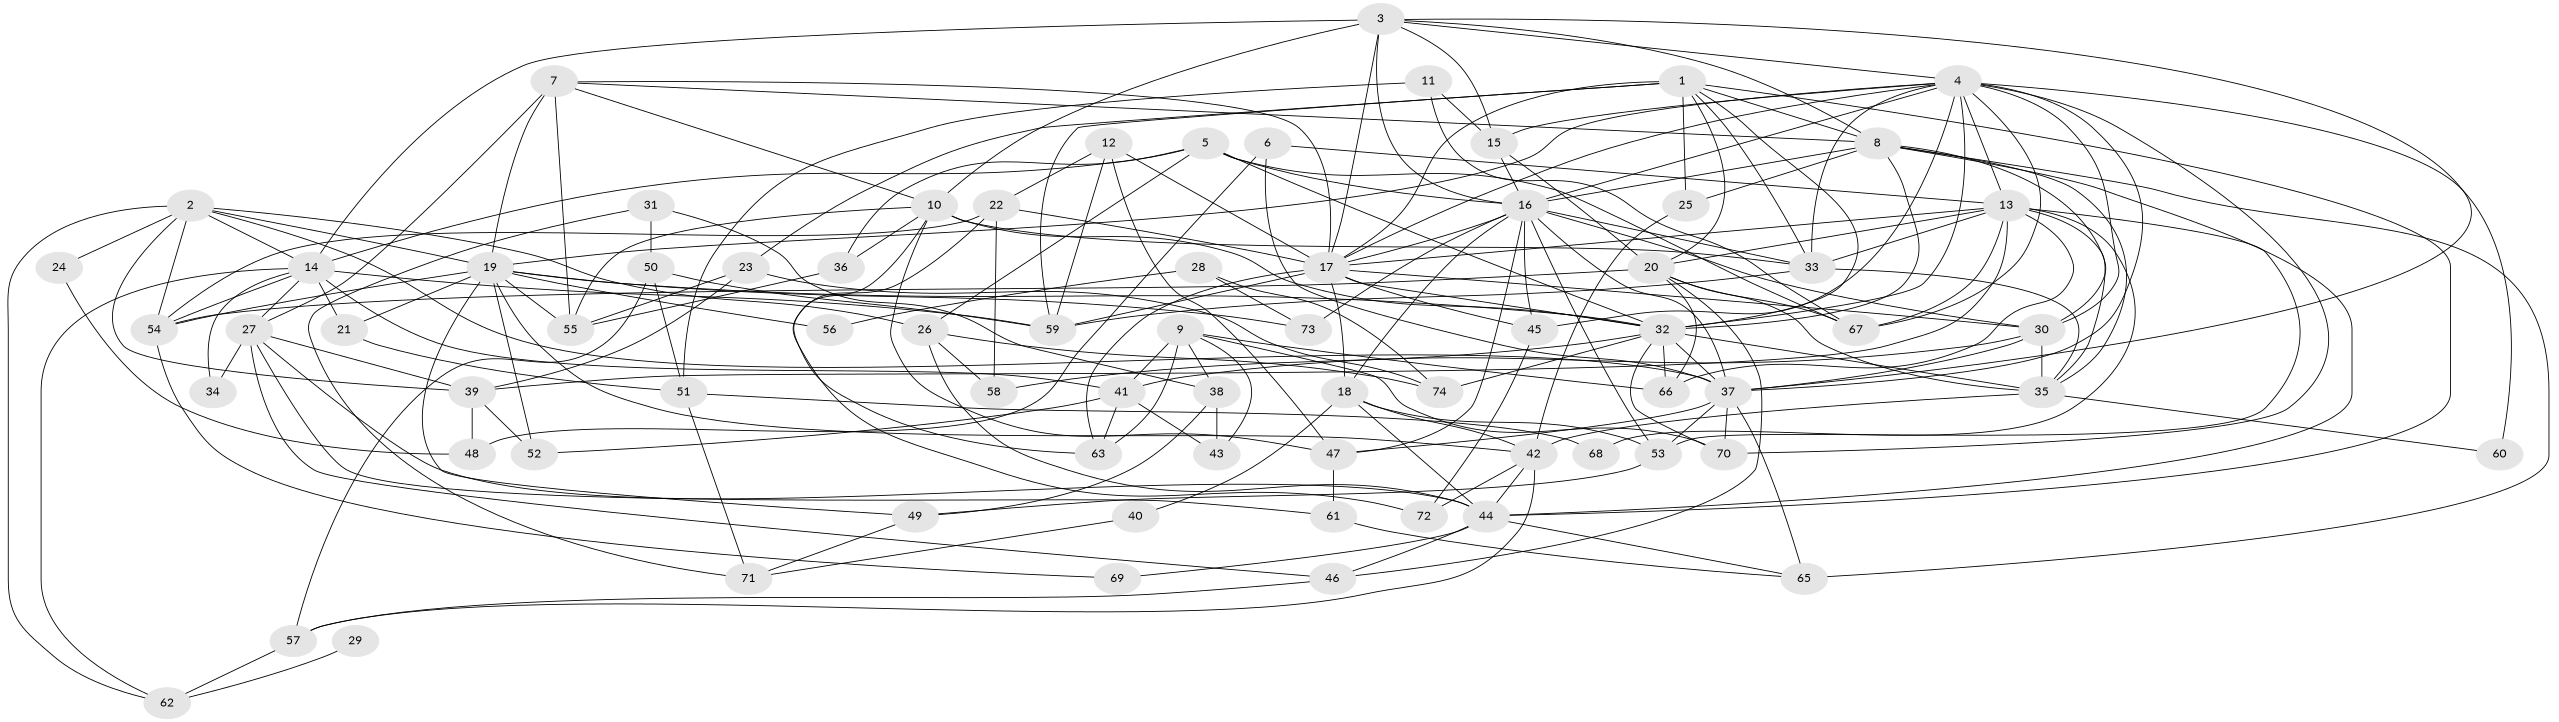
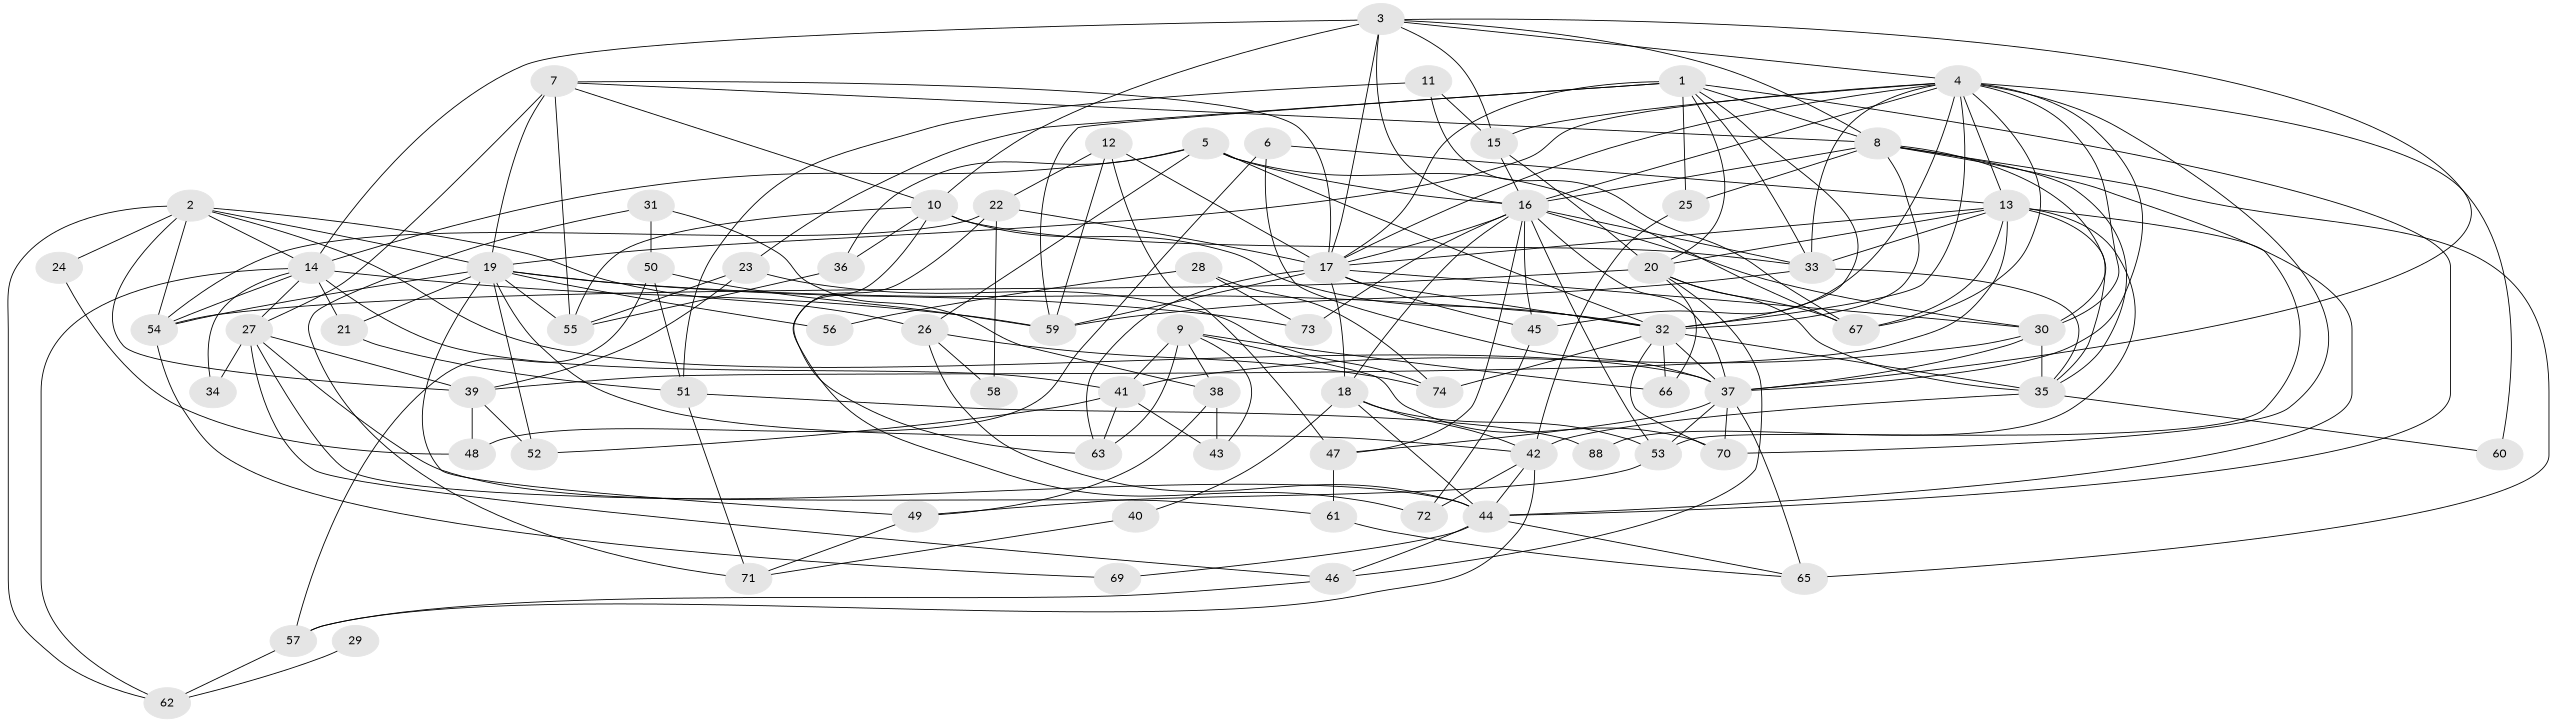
(1989, 335) -> none
(1219, 366) -> none
(1022, 428) -> none
(1596, 454) -> (1596, 454)
